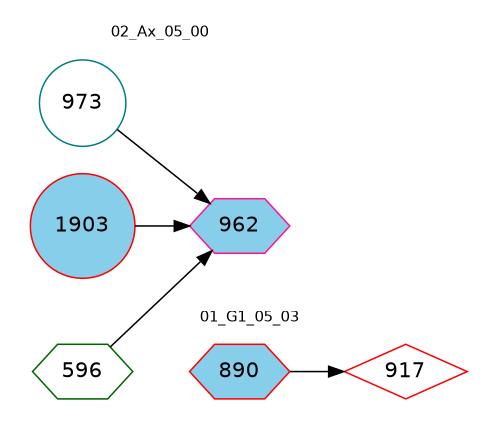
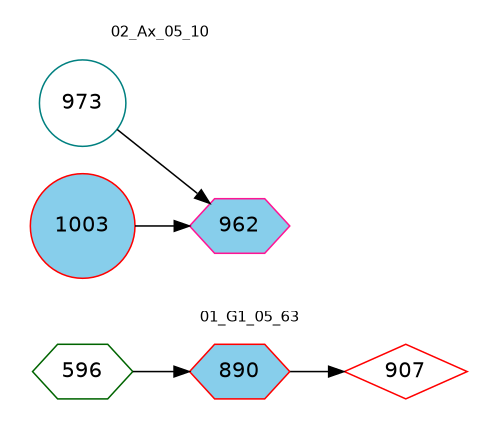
(160, 33) -> (160, 33)
(83, 226) -> (83, 226)
(146, 313) -> (153, 372)
(250, 318) -> (250, 318)
(406, 372) -> (406, 372)
